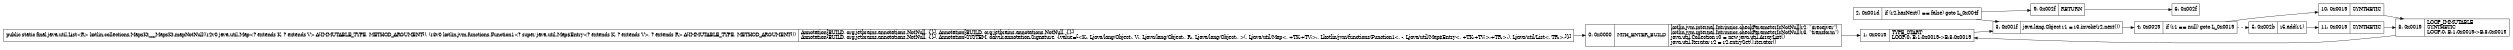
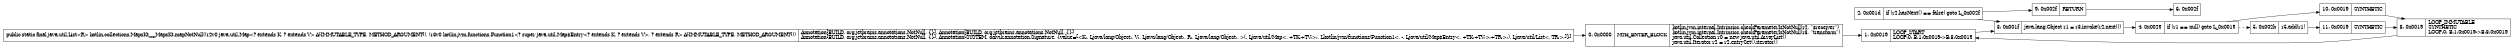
(1932, 13) -> (1933, 13)
(1907, 33) -> (1909, 33)
(1641, 35) -> (1642, 35)
